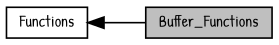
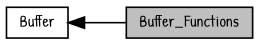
(47, 23) -> (37, 23)
